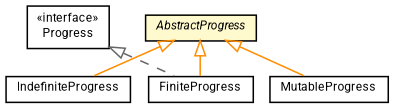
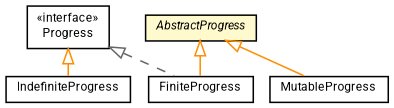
(122, 63) -> (68, 70)
